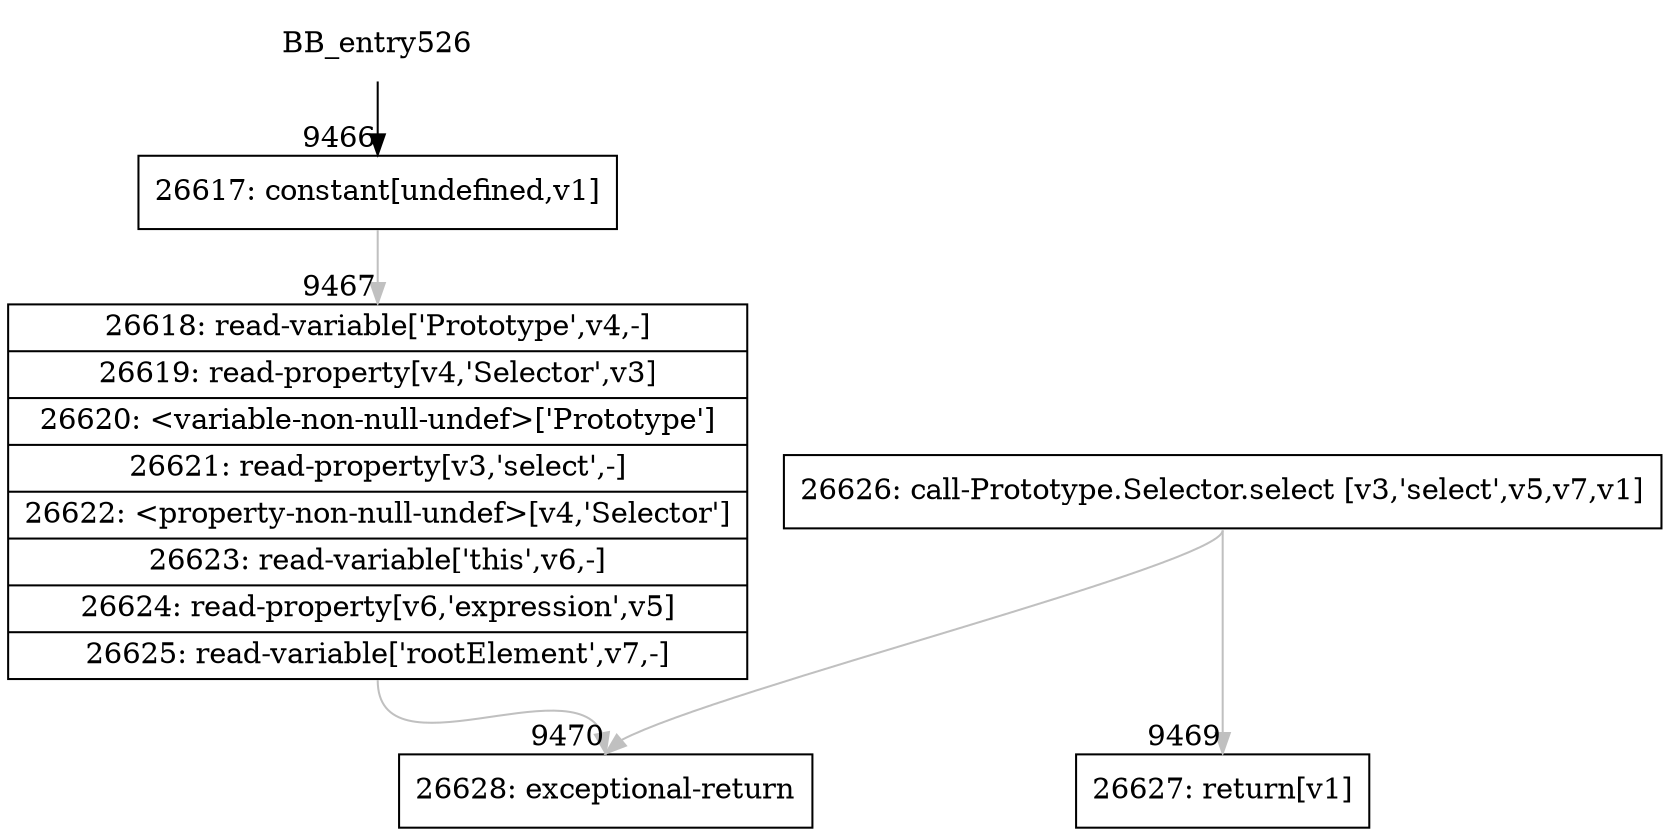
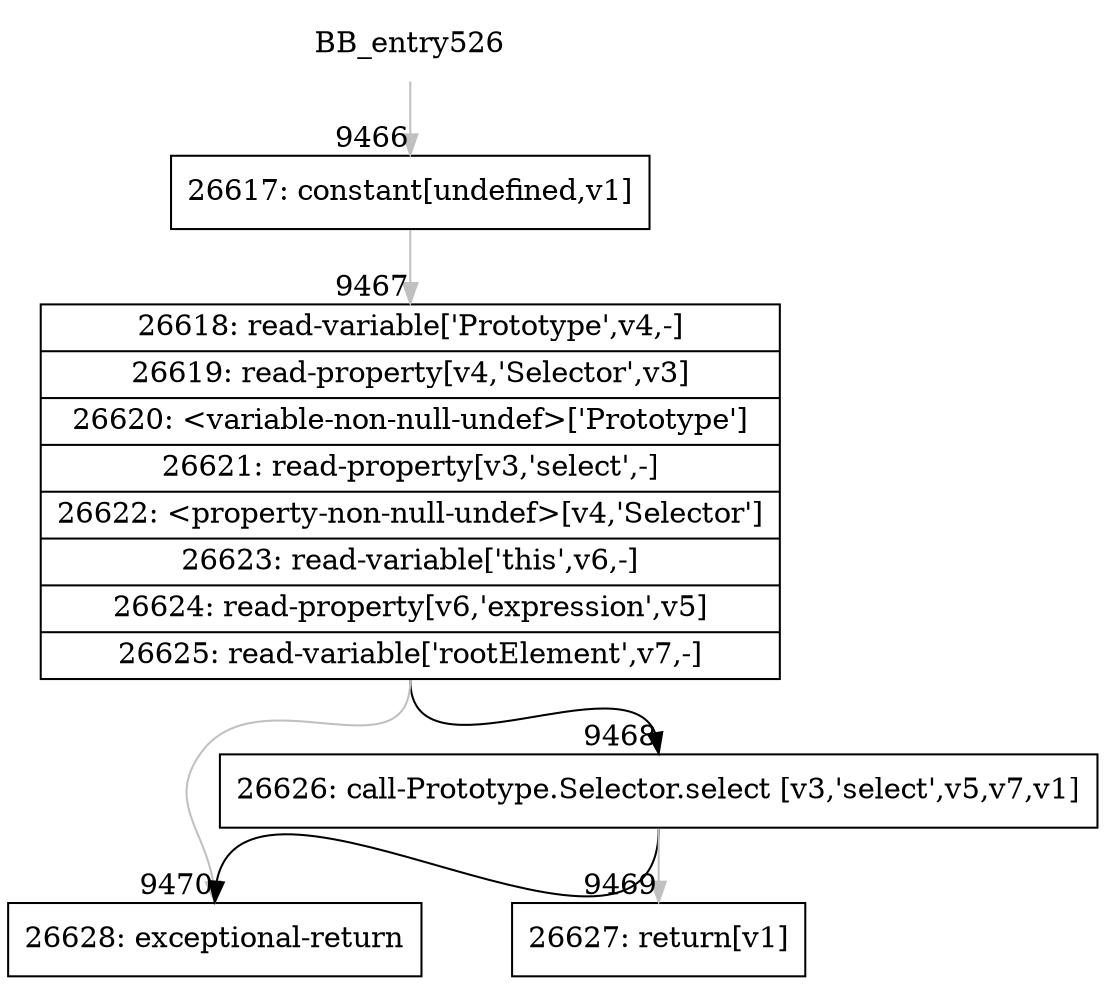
(378, 108) -> (410, 108)
(924, 639) -> (447, 868)
none -> (524, 718)
